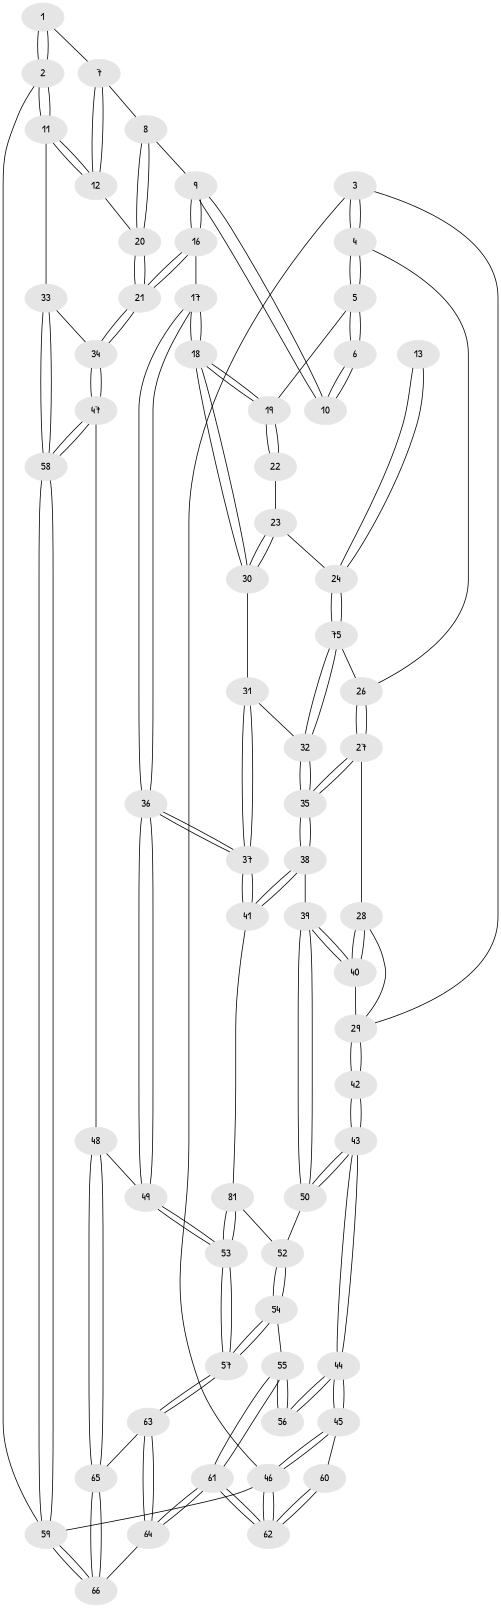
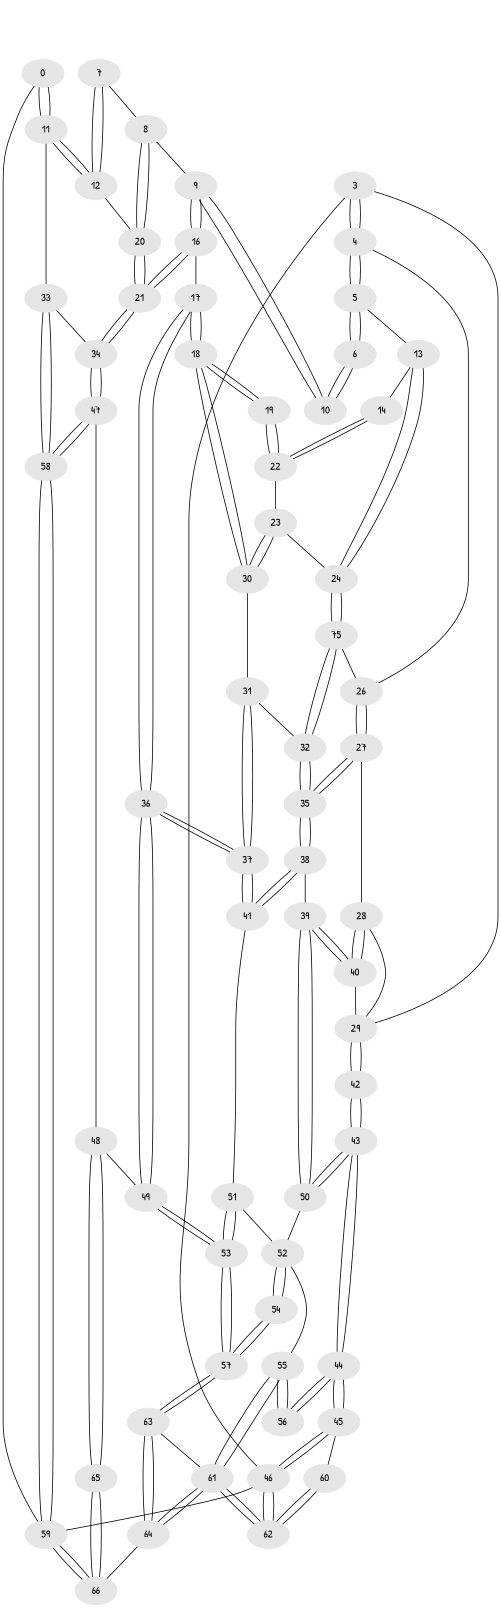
(43, 17) -> none
(43, 73) -> (43, 73)
(312, 354) -> (387, 326)
none -> (382, 411)
(233, 1197) -> (233, 1197)
(279, 1338) -> (307, 1310)
(122, 1450) -> (180, 1450)
